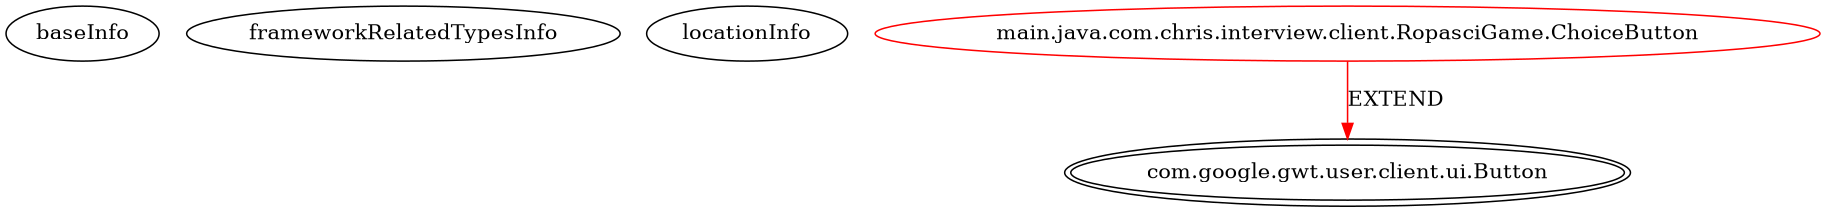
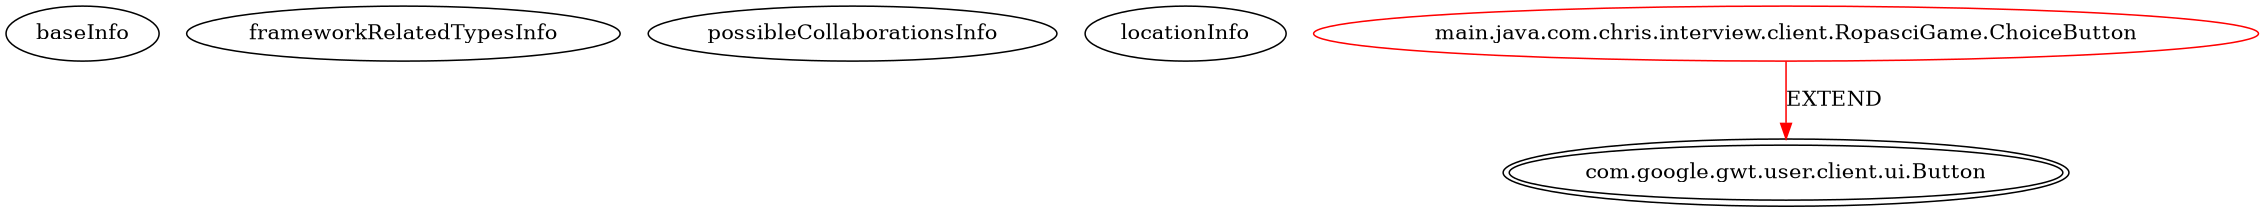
none -> (853, 34)
